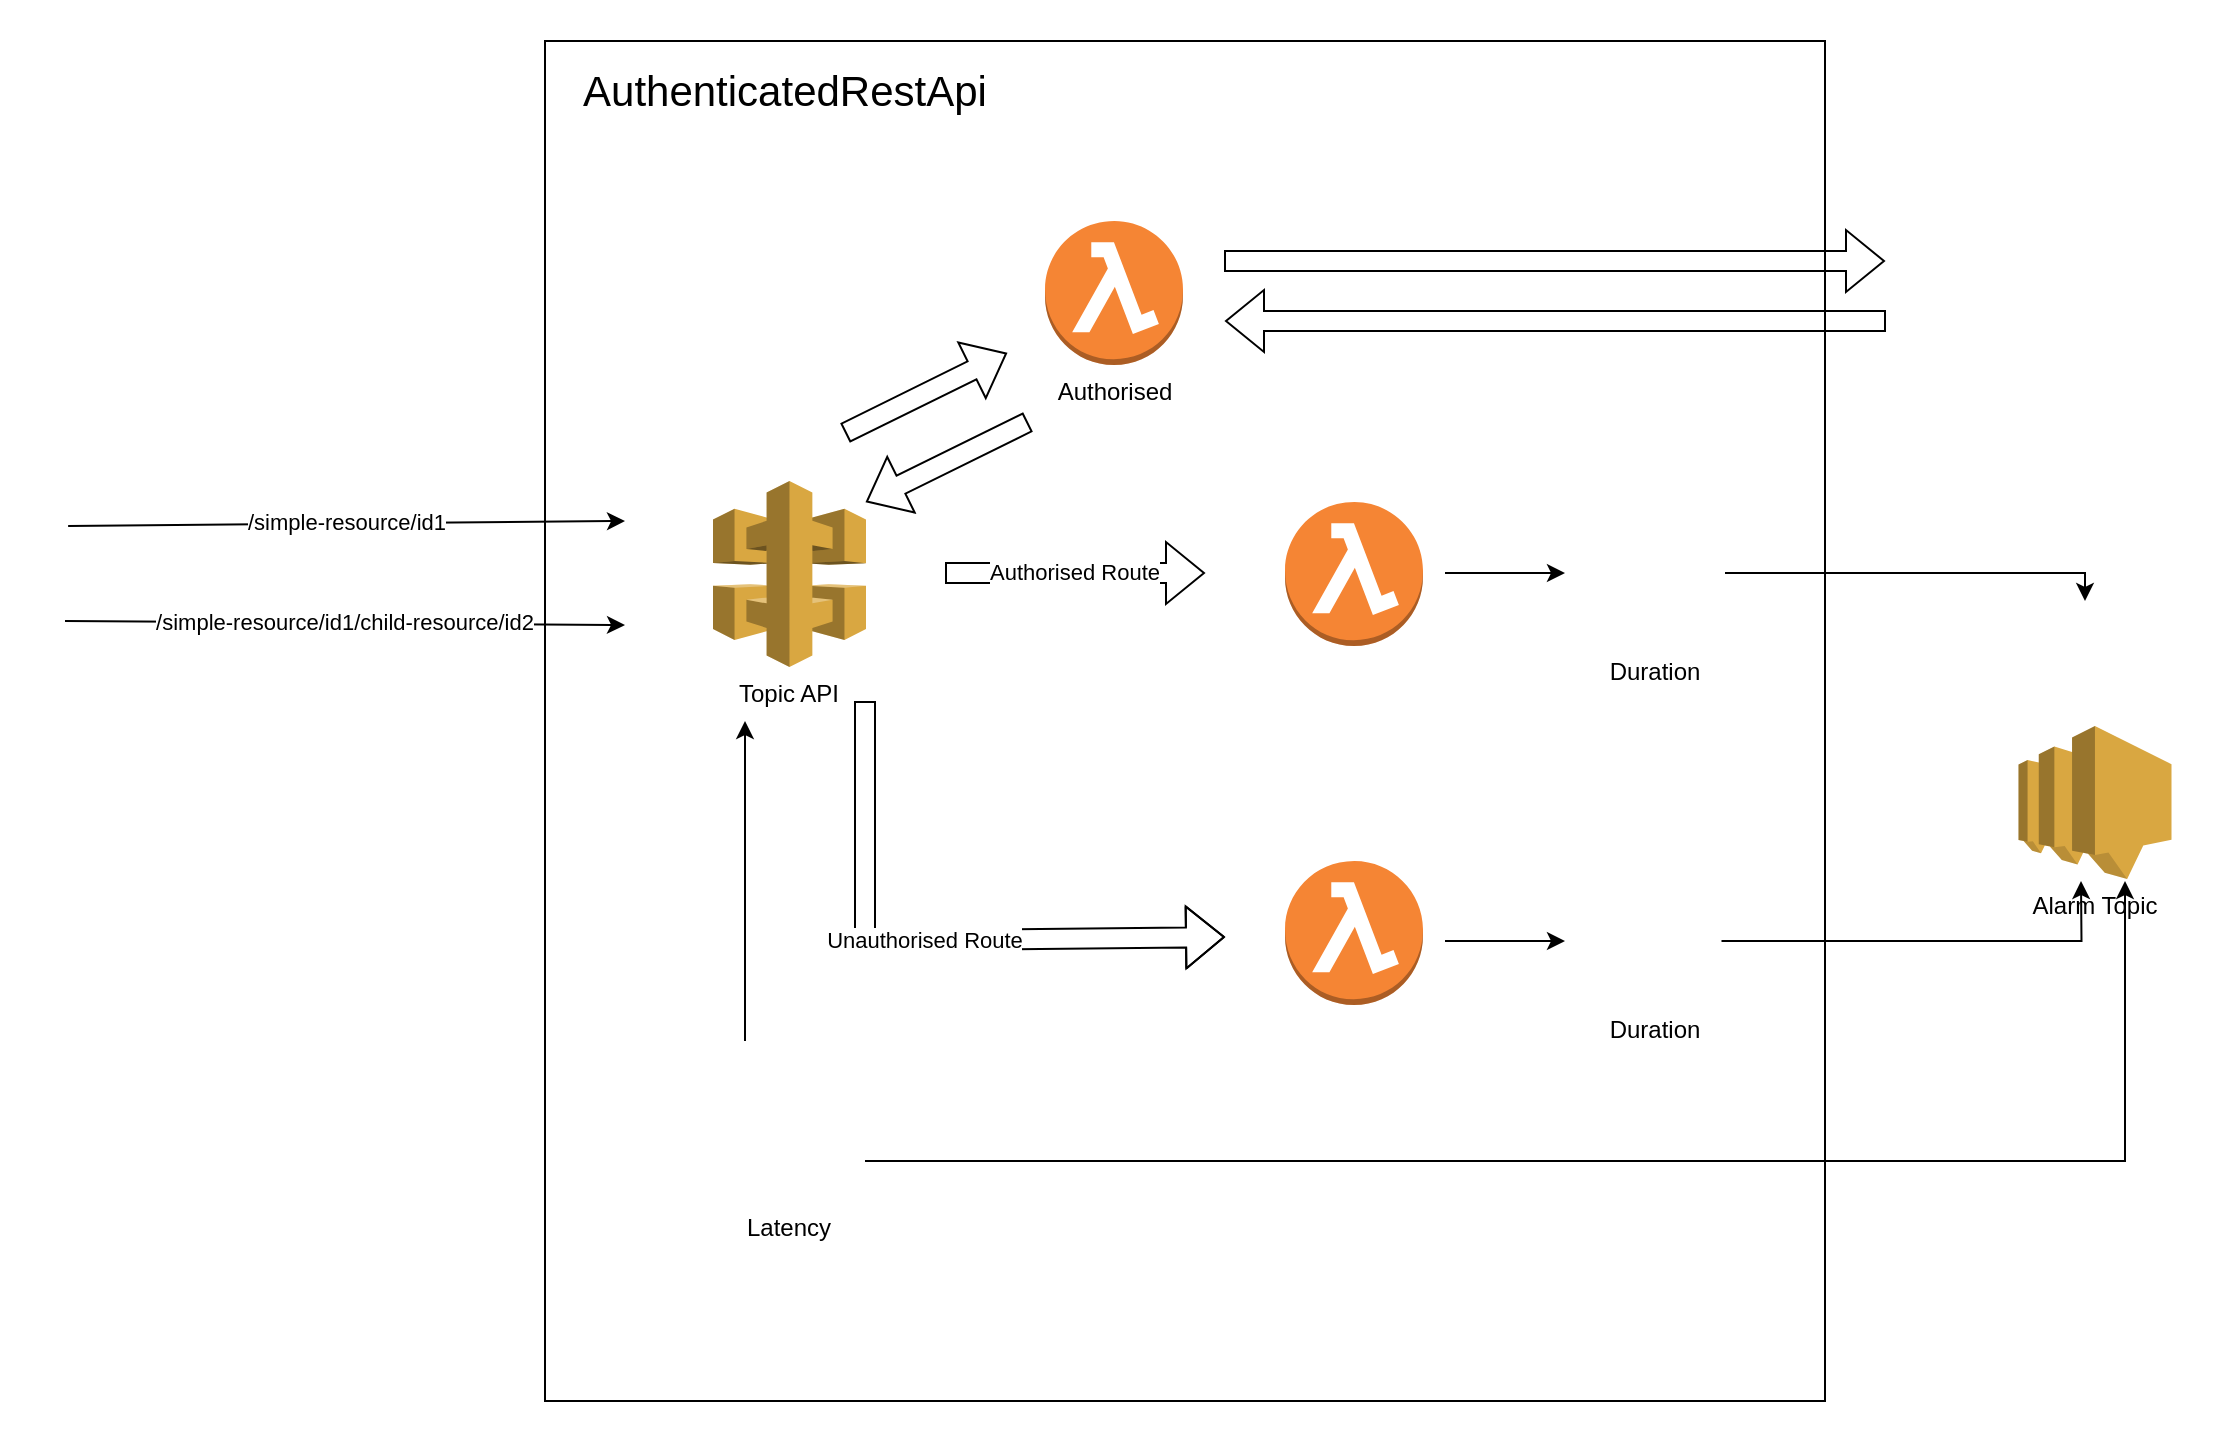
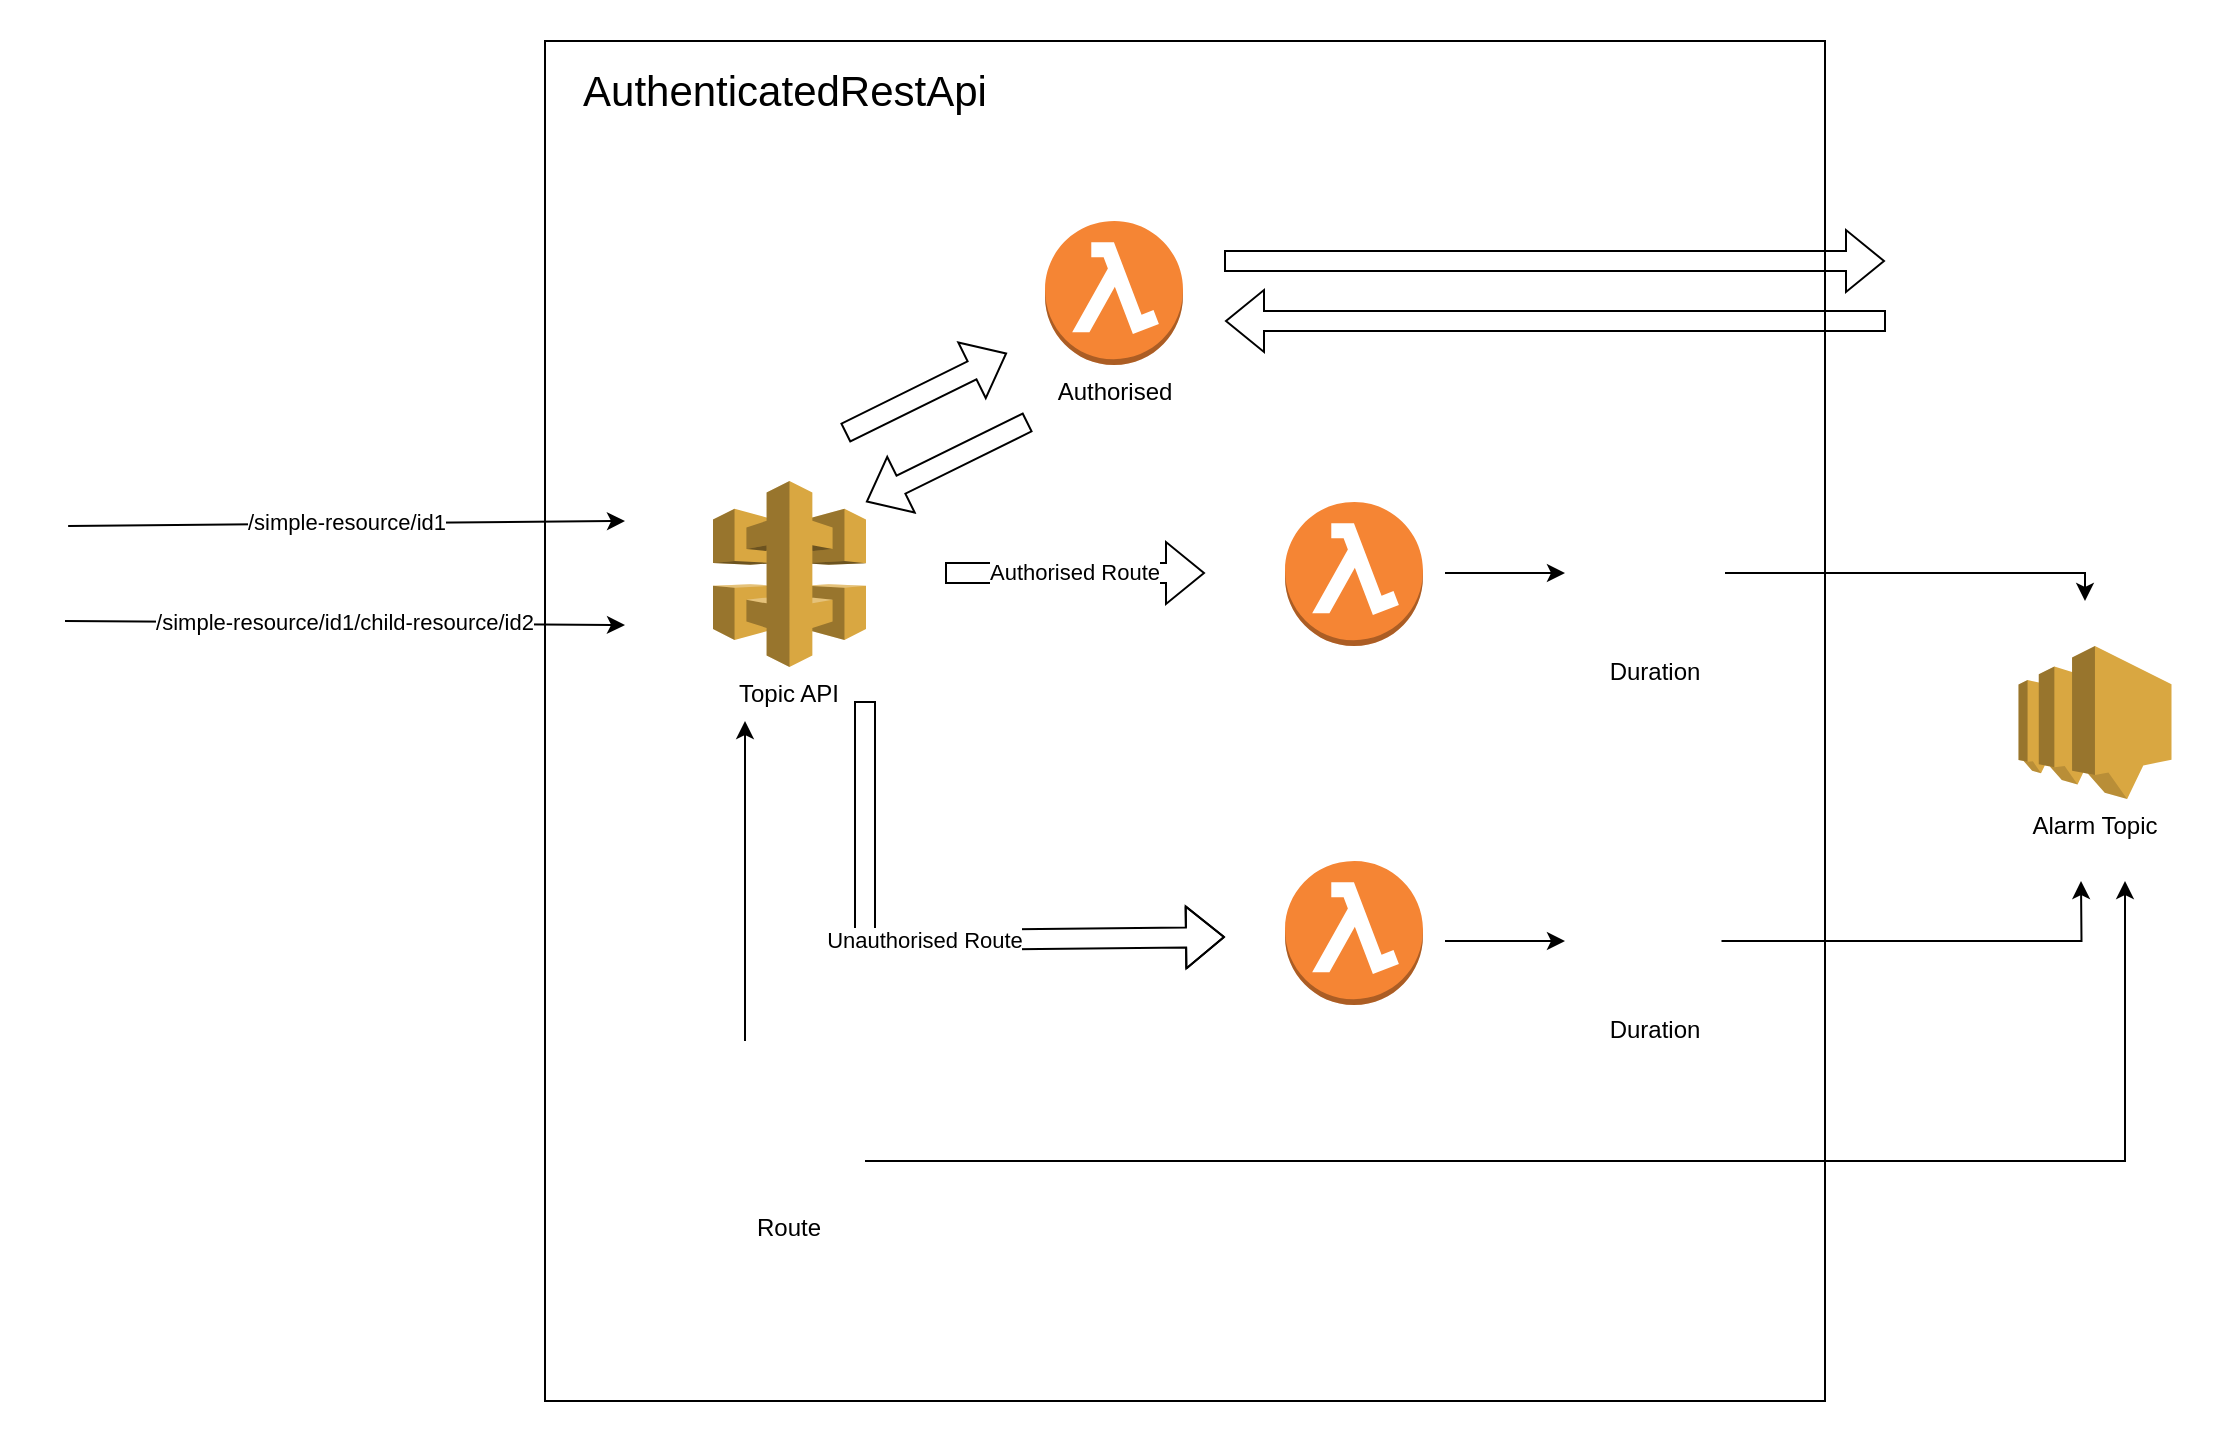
(2095, 803) -> (2095, 723)
(790, 1229) -> (790, 1229)
